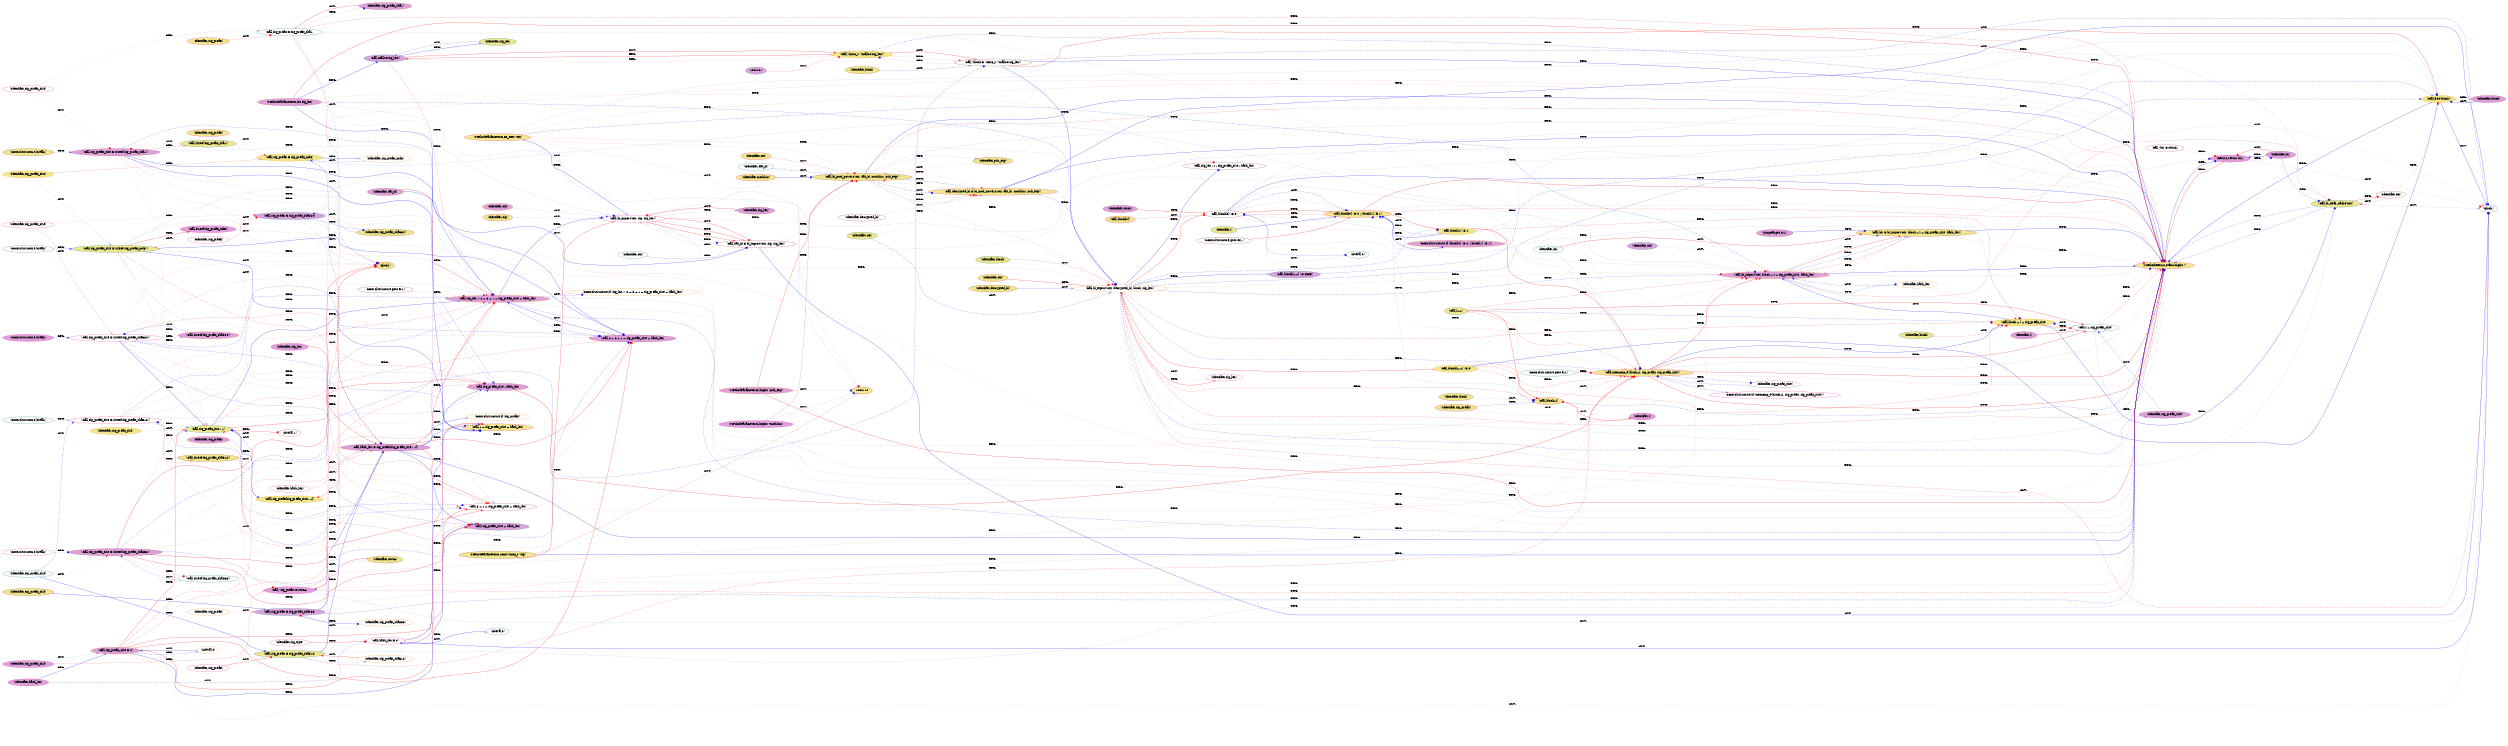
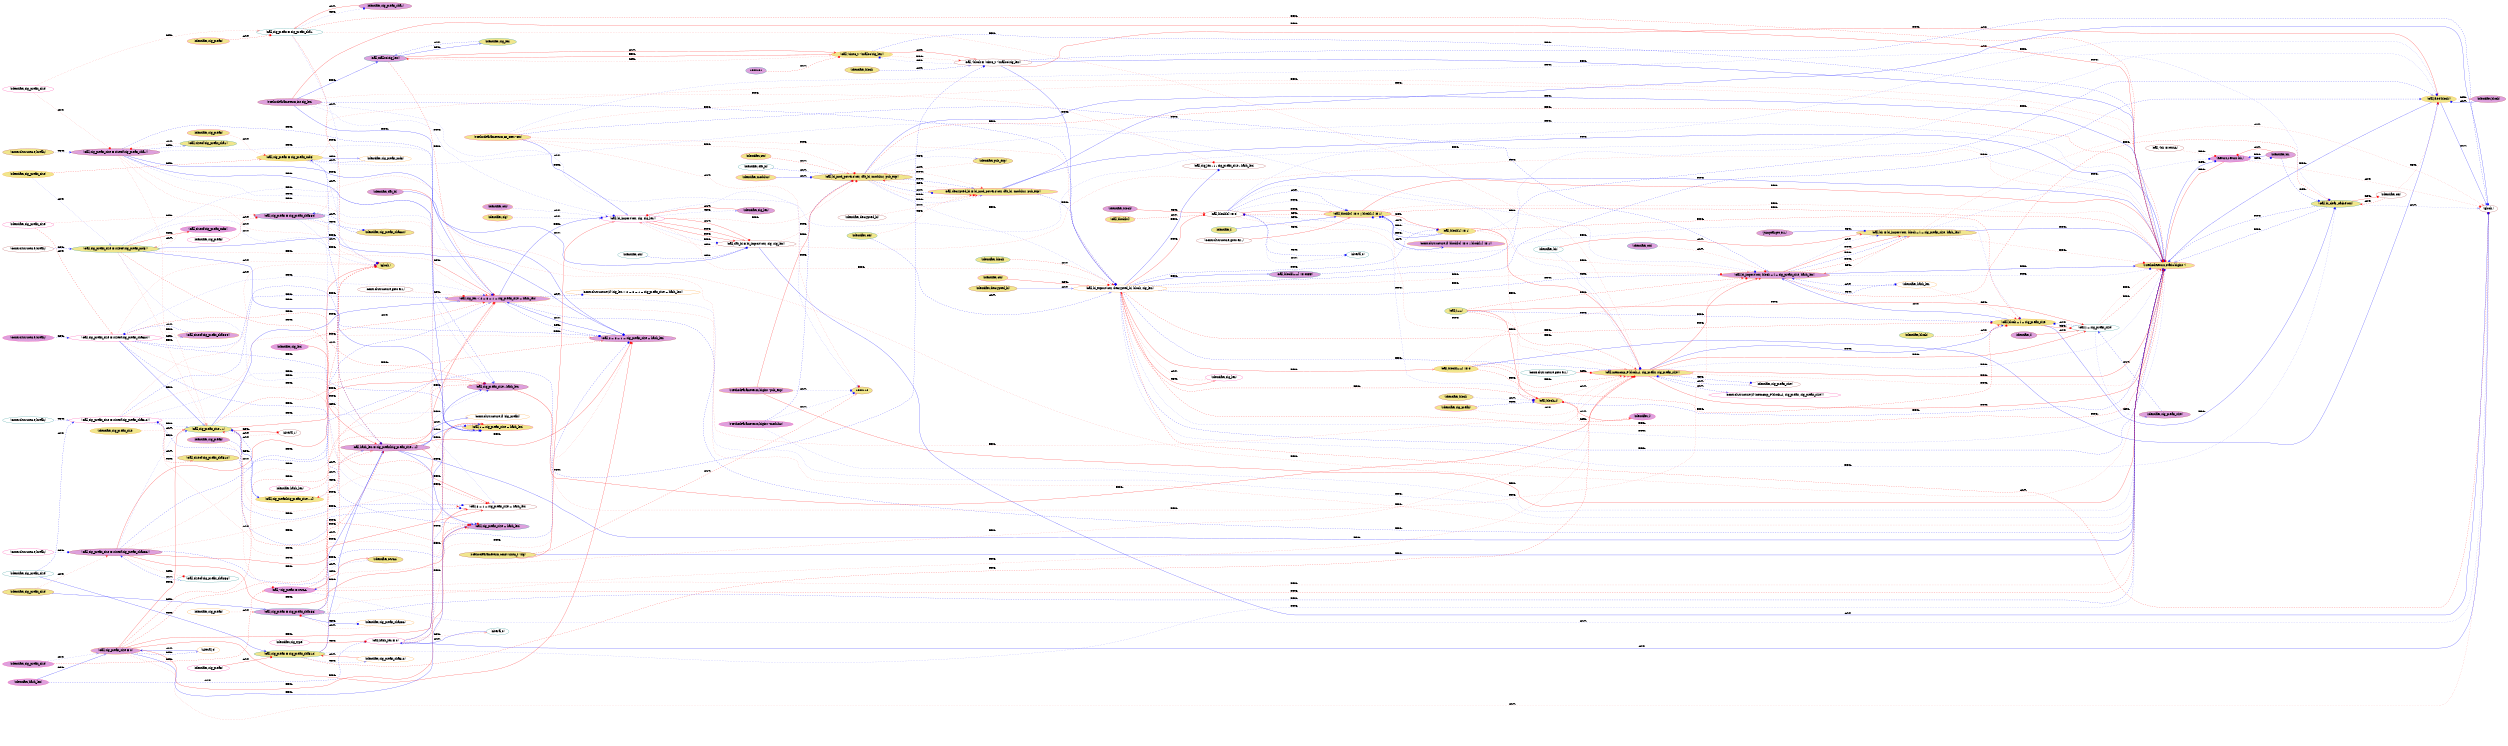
(164, 148) -> (164, 148)
